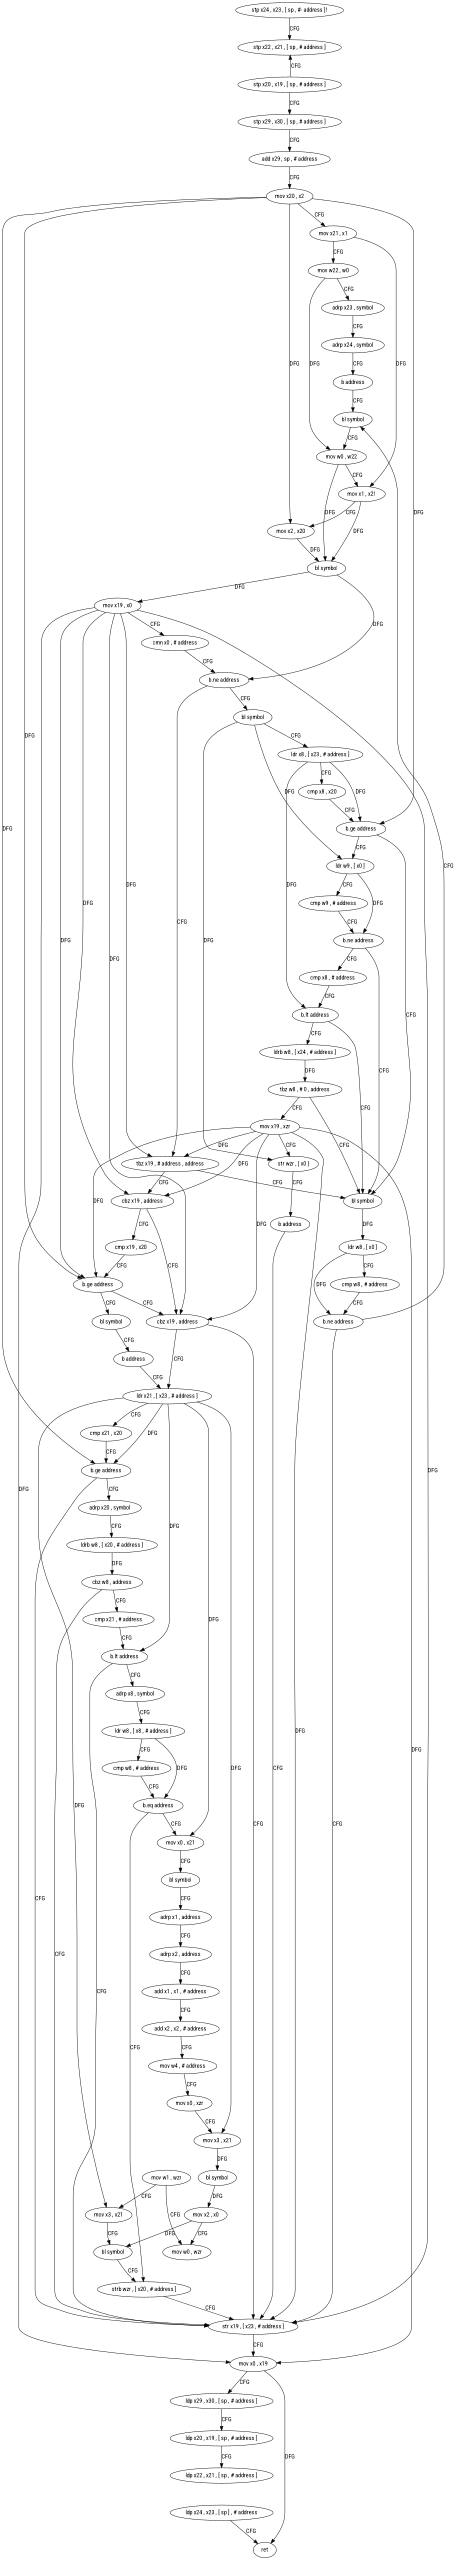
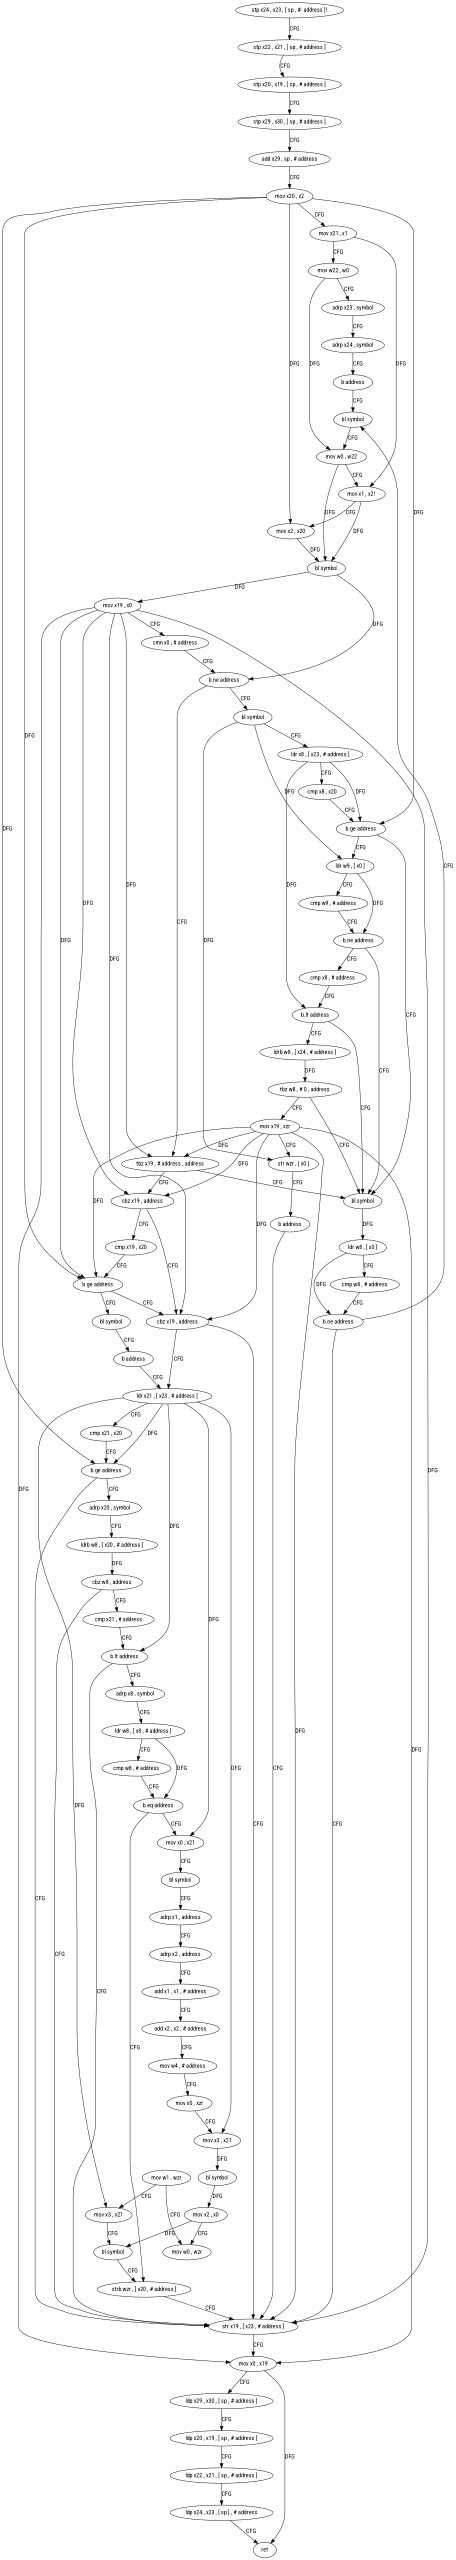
(290, 68) -> (280, 64)
none -> (222, 2492)
